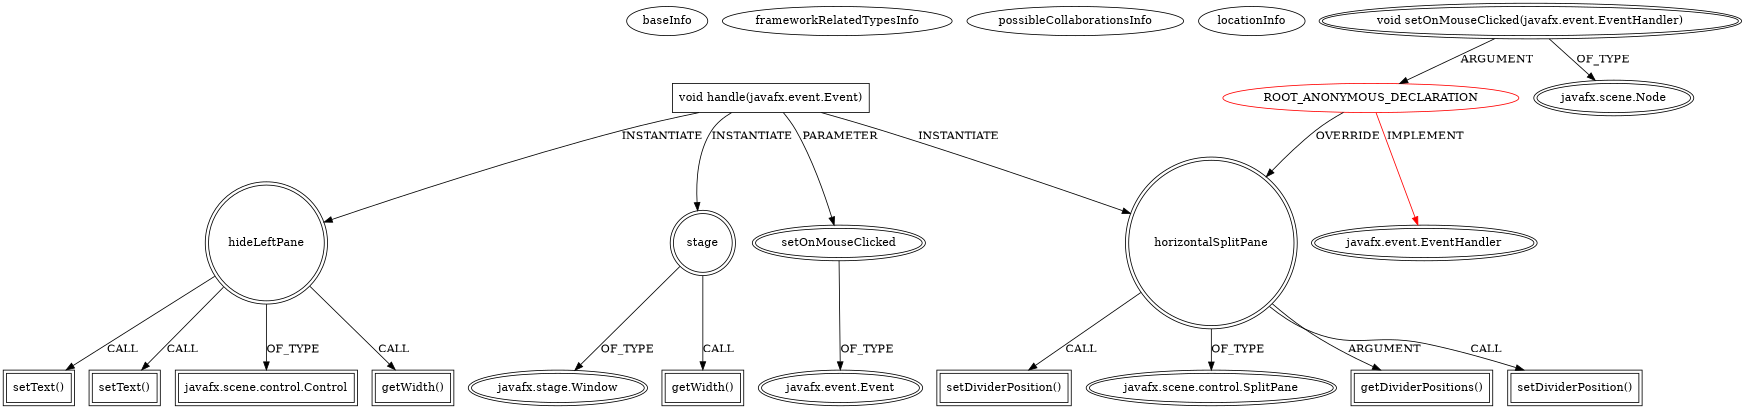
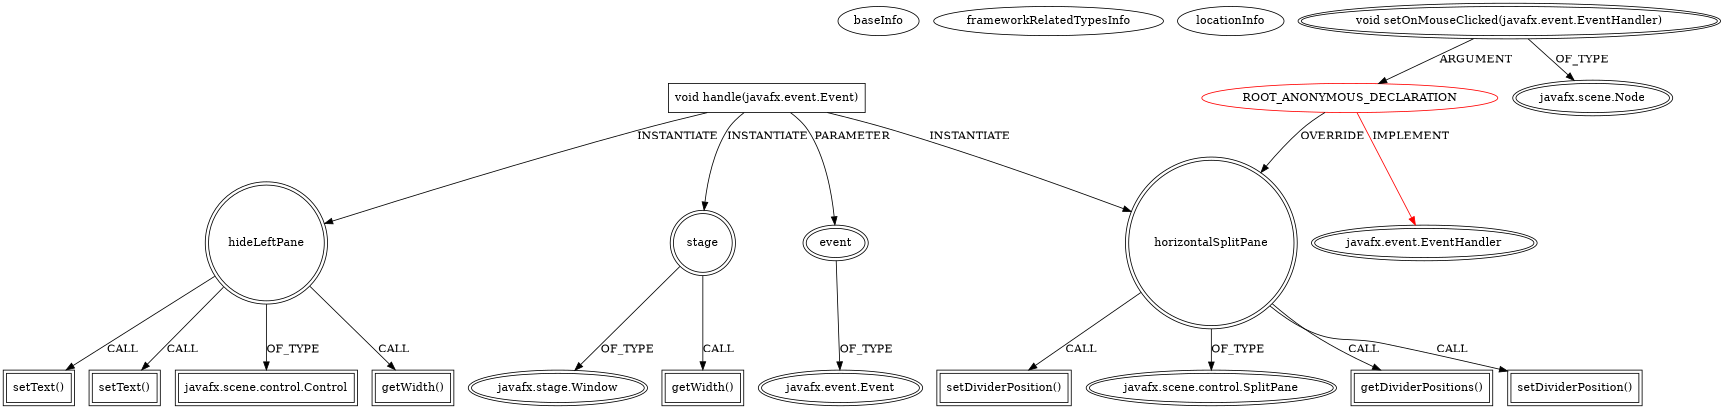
(1075, 21) -> none
(839, 243) -> (836, 243)
(1385, 349) -> (1364, 349)
